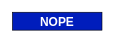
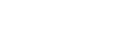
(57, 21) -> none
